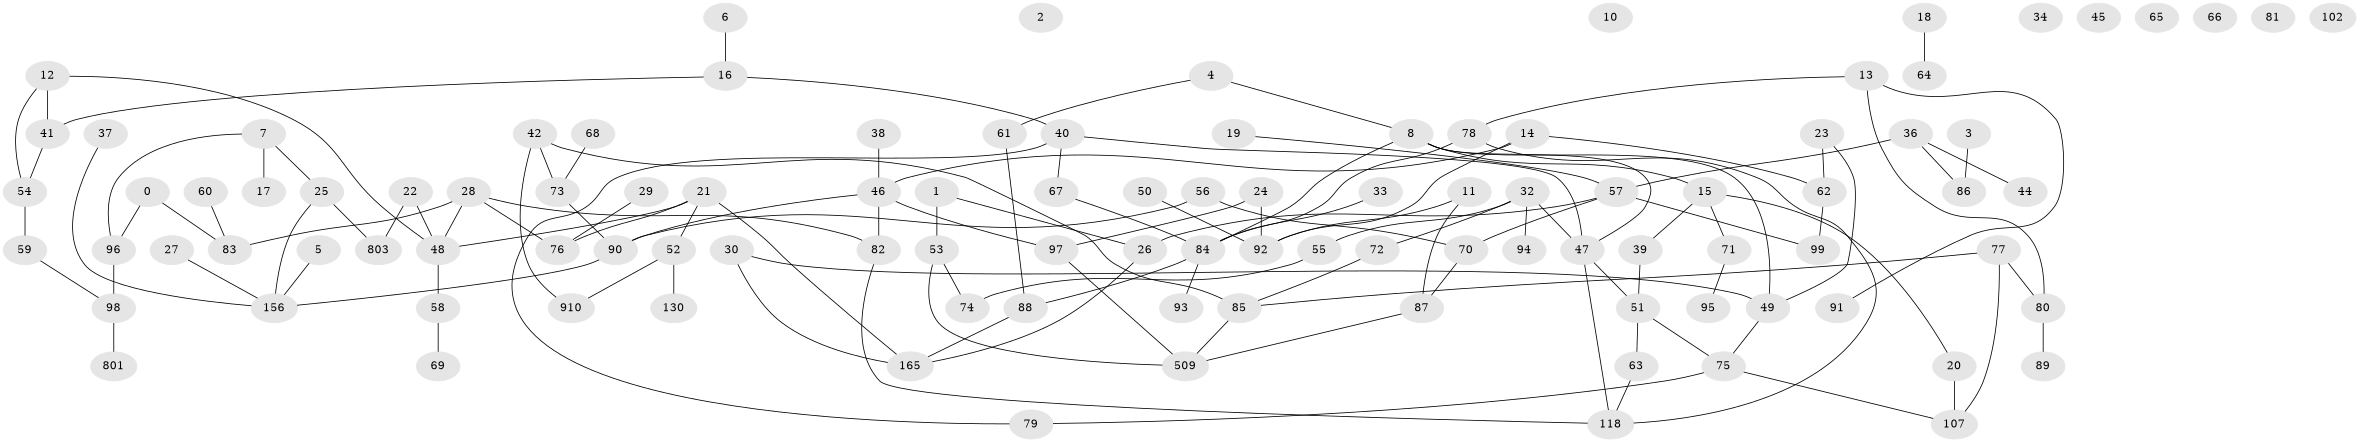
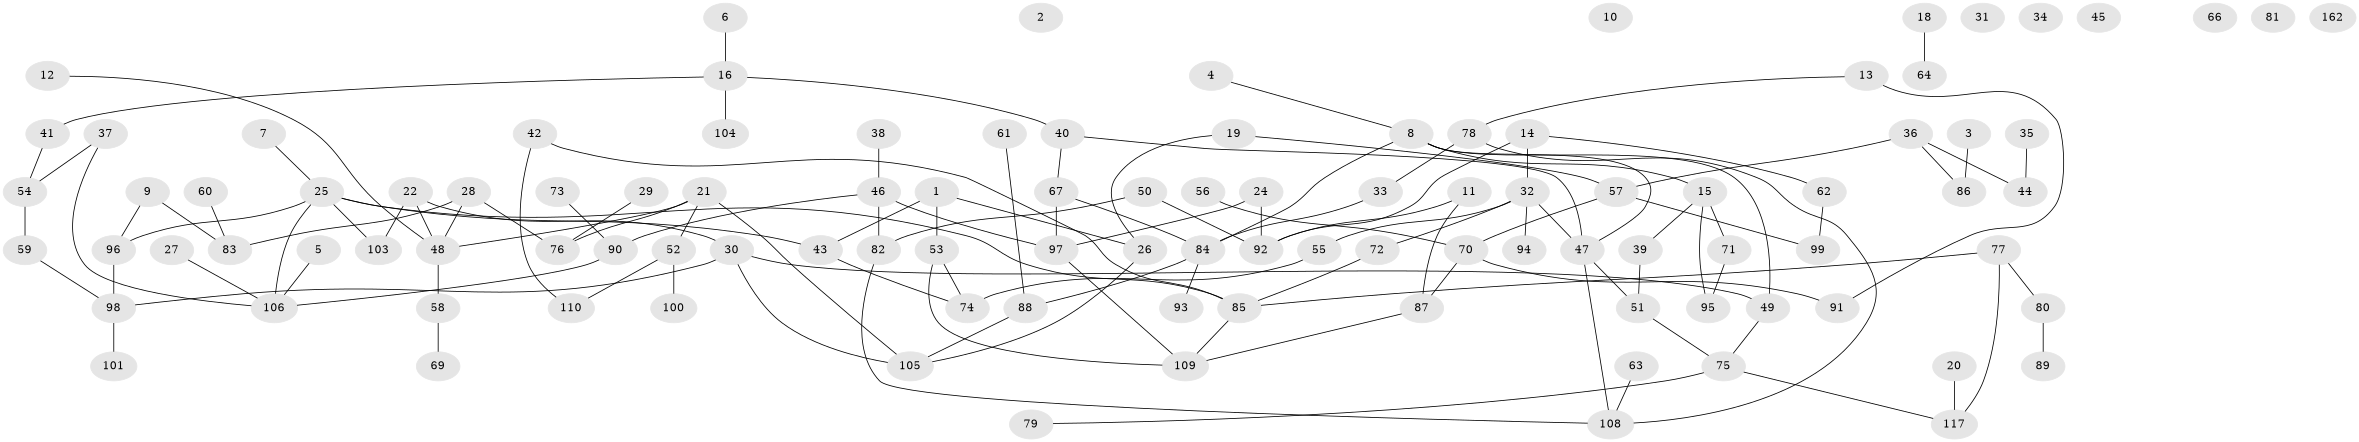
none -> (1983, 18)
(2157, 18) -> none
(2333, 18) -> (2333, 18)
(1105, 99) -> none
(48, 105) -> none
(16, 131) -> (65, 163)
(593, 134) -> none
none -> (725, 134)
(1822, 134) -> none
none -> (2027, 134)
(147, 154) -> (227, 220)
(546, 163) -> none
(1203, 163) -> (1528, 163)
(1336, 191) -> (1425, 163)
(148, 192) -> (148, 192)
(264, 192) -> none
none -> (788, 209)
(1945, 211) -> none
(1367, 214) -> (1130, 163)
(676, 216) -> (1004, 217)
none -> (571, 221)
(909, 221) -> none
none -> (1056, 221)
(1864, 248) -> (1700, 250)
(378, 250) -> (378, 250)
none -> (821, 250)
(522, 262) -> none
none -> (1693, 282)
none -> (471, 292)
(274, 308) -> (274, 308)
(571, 308) -> (571, 308)
(674, 308) -> (674, 308)
(1637, 337) -> none
(114, 366) -> (114, 366)
(910, 366) -> (910, 366)
(1185, 366) -> (1185, 366)
(1611, 424) -> (1611, 424)
(1954, 424) -> (1954, 424)
